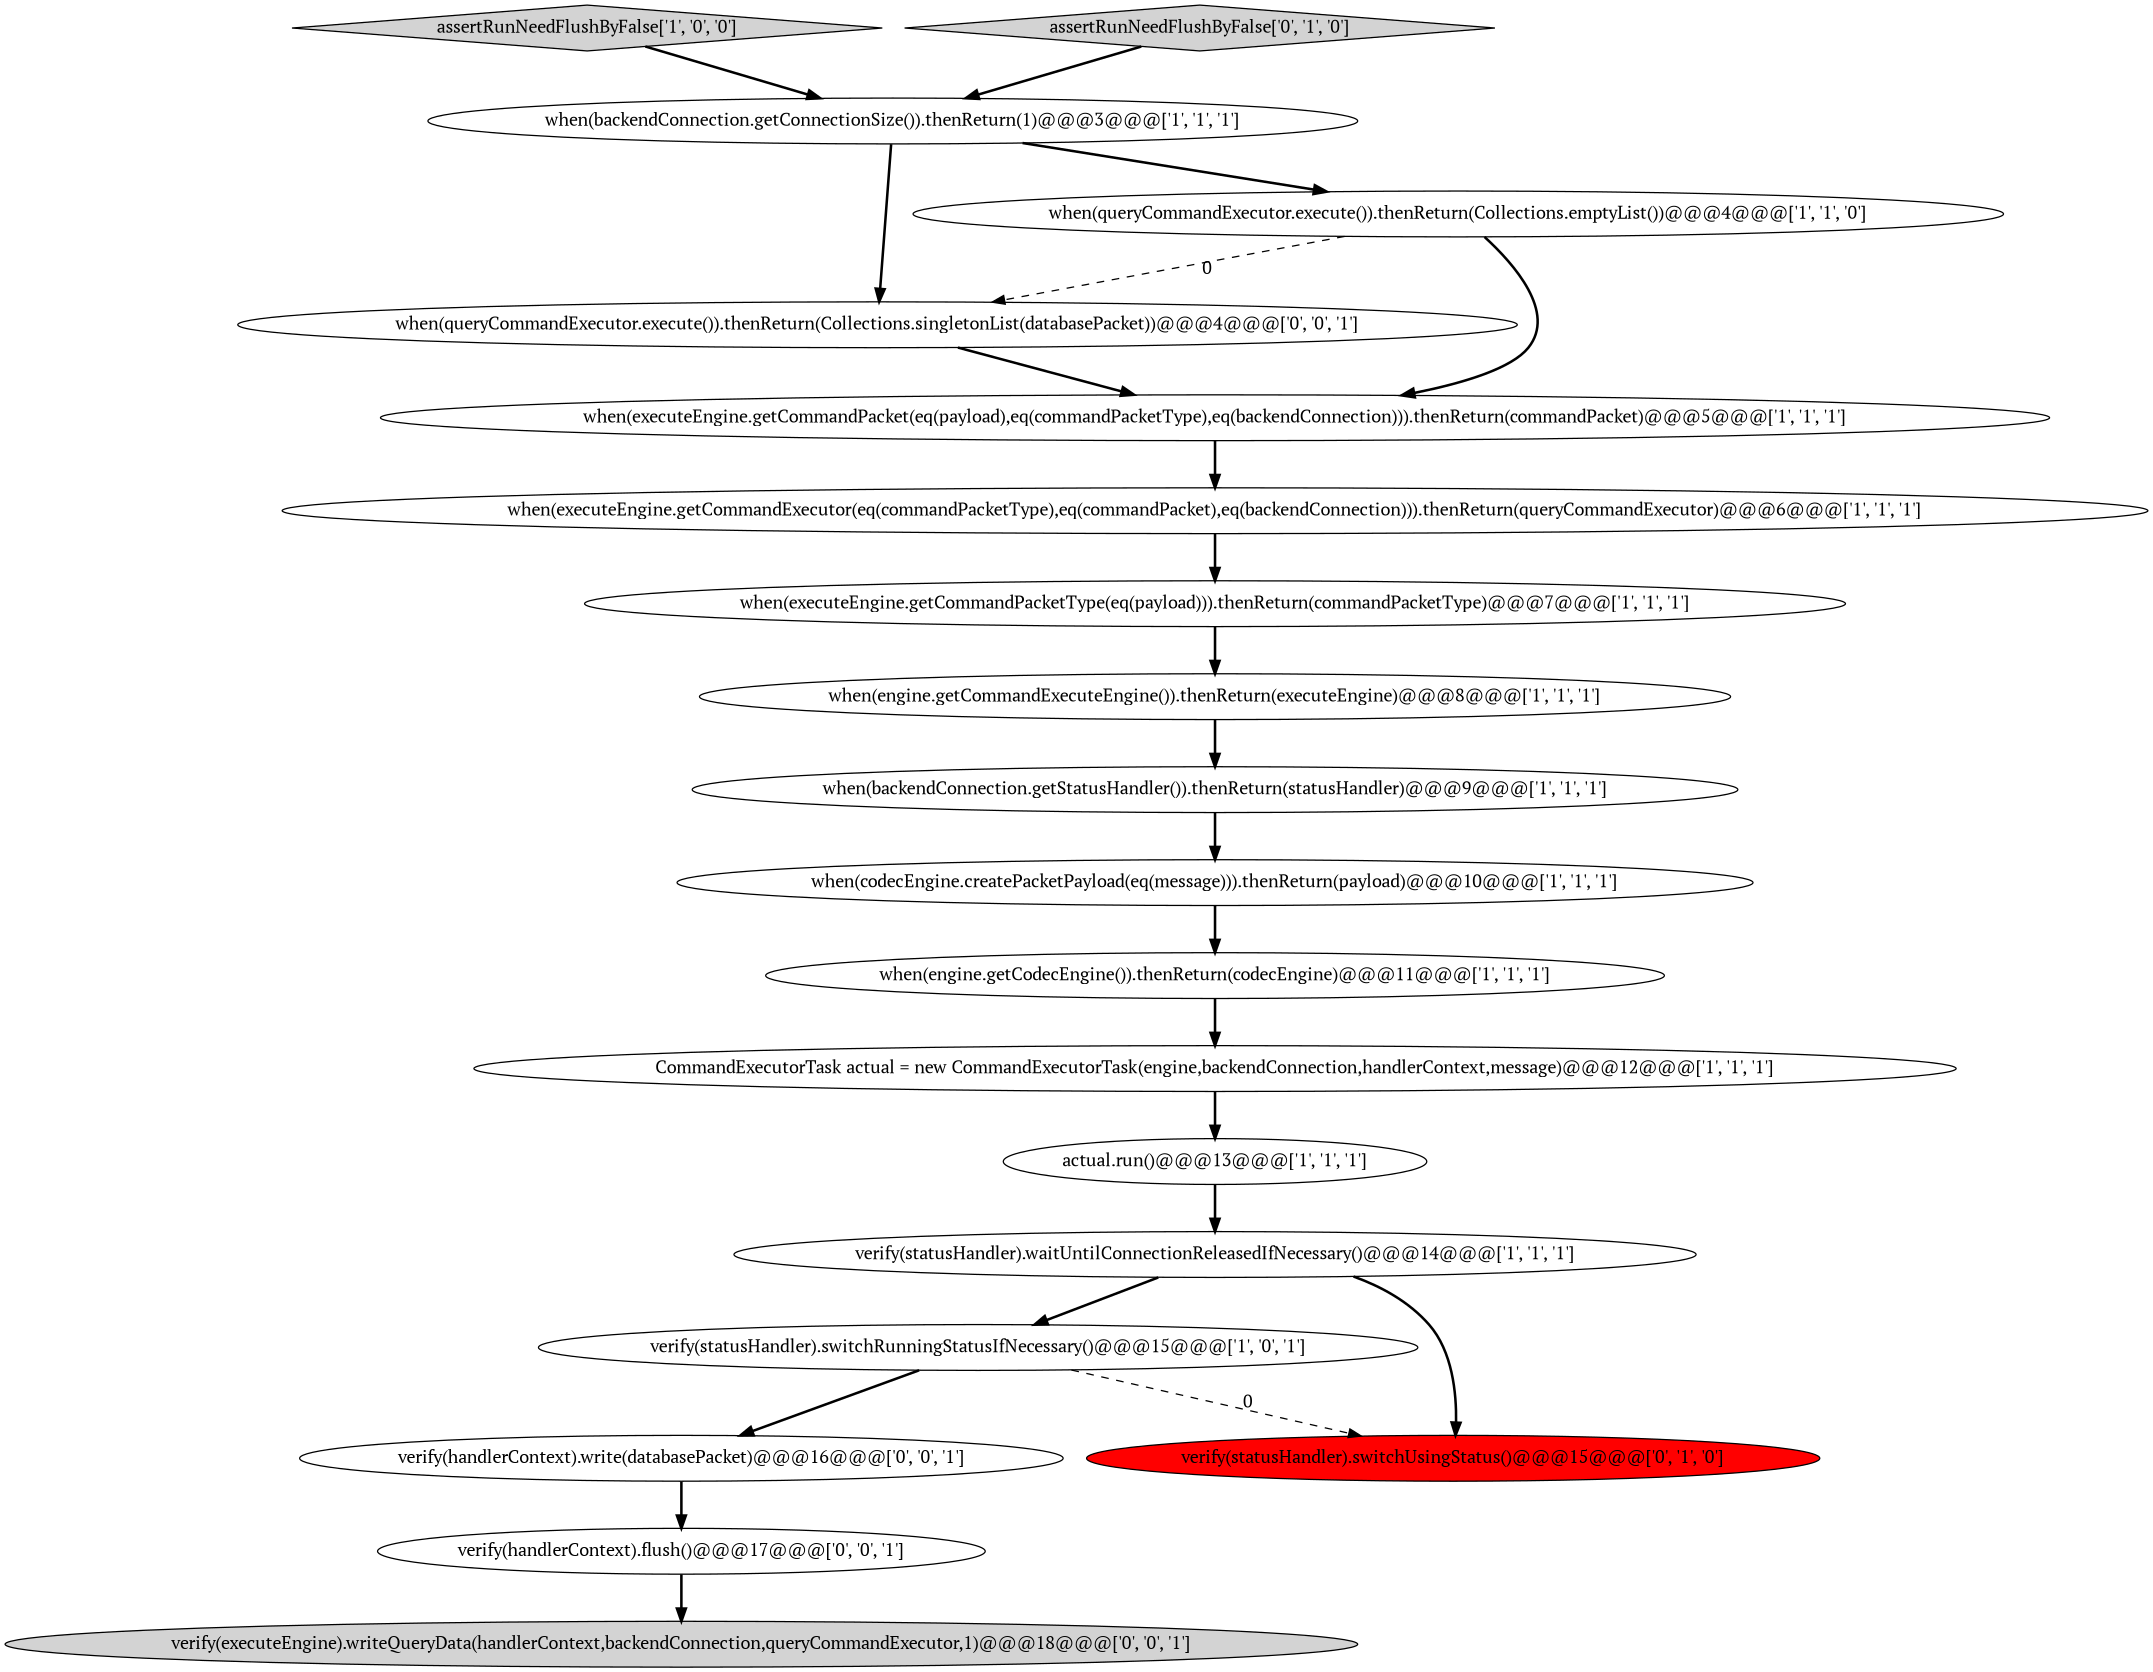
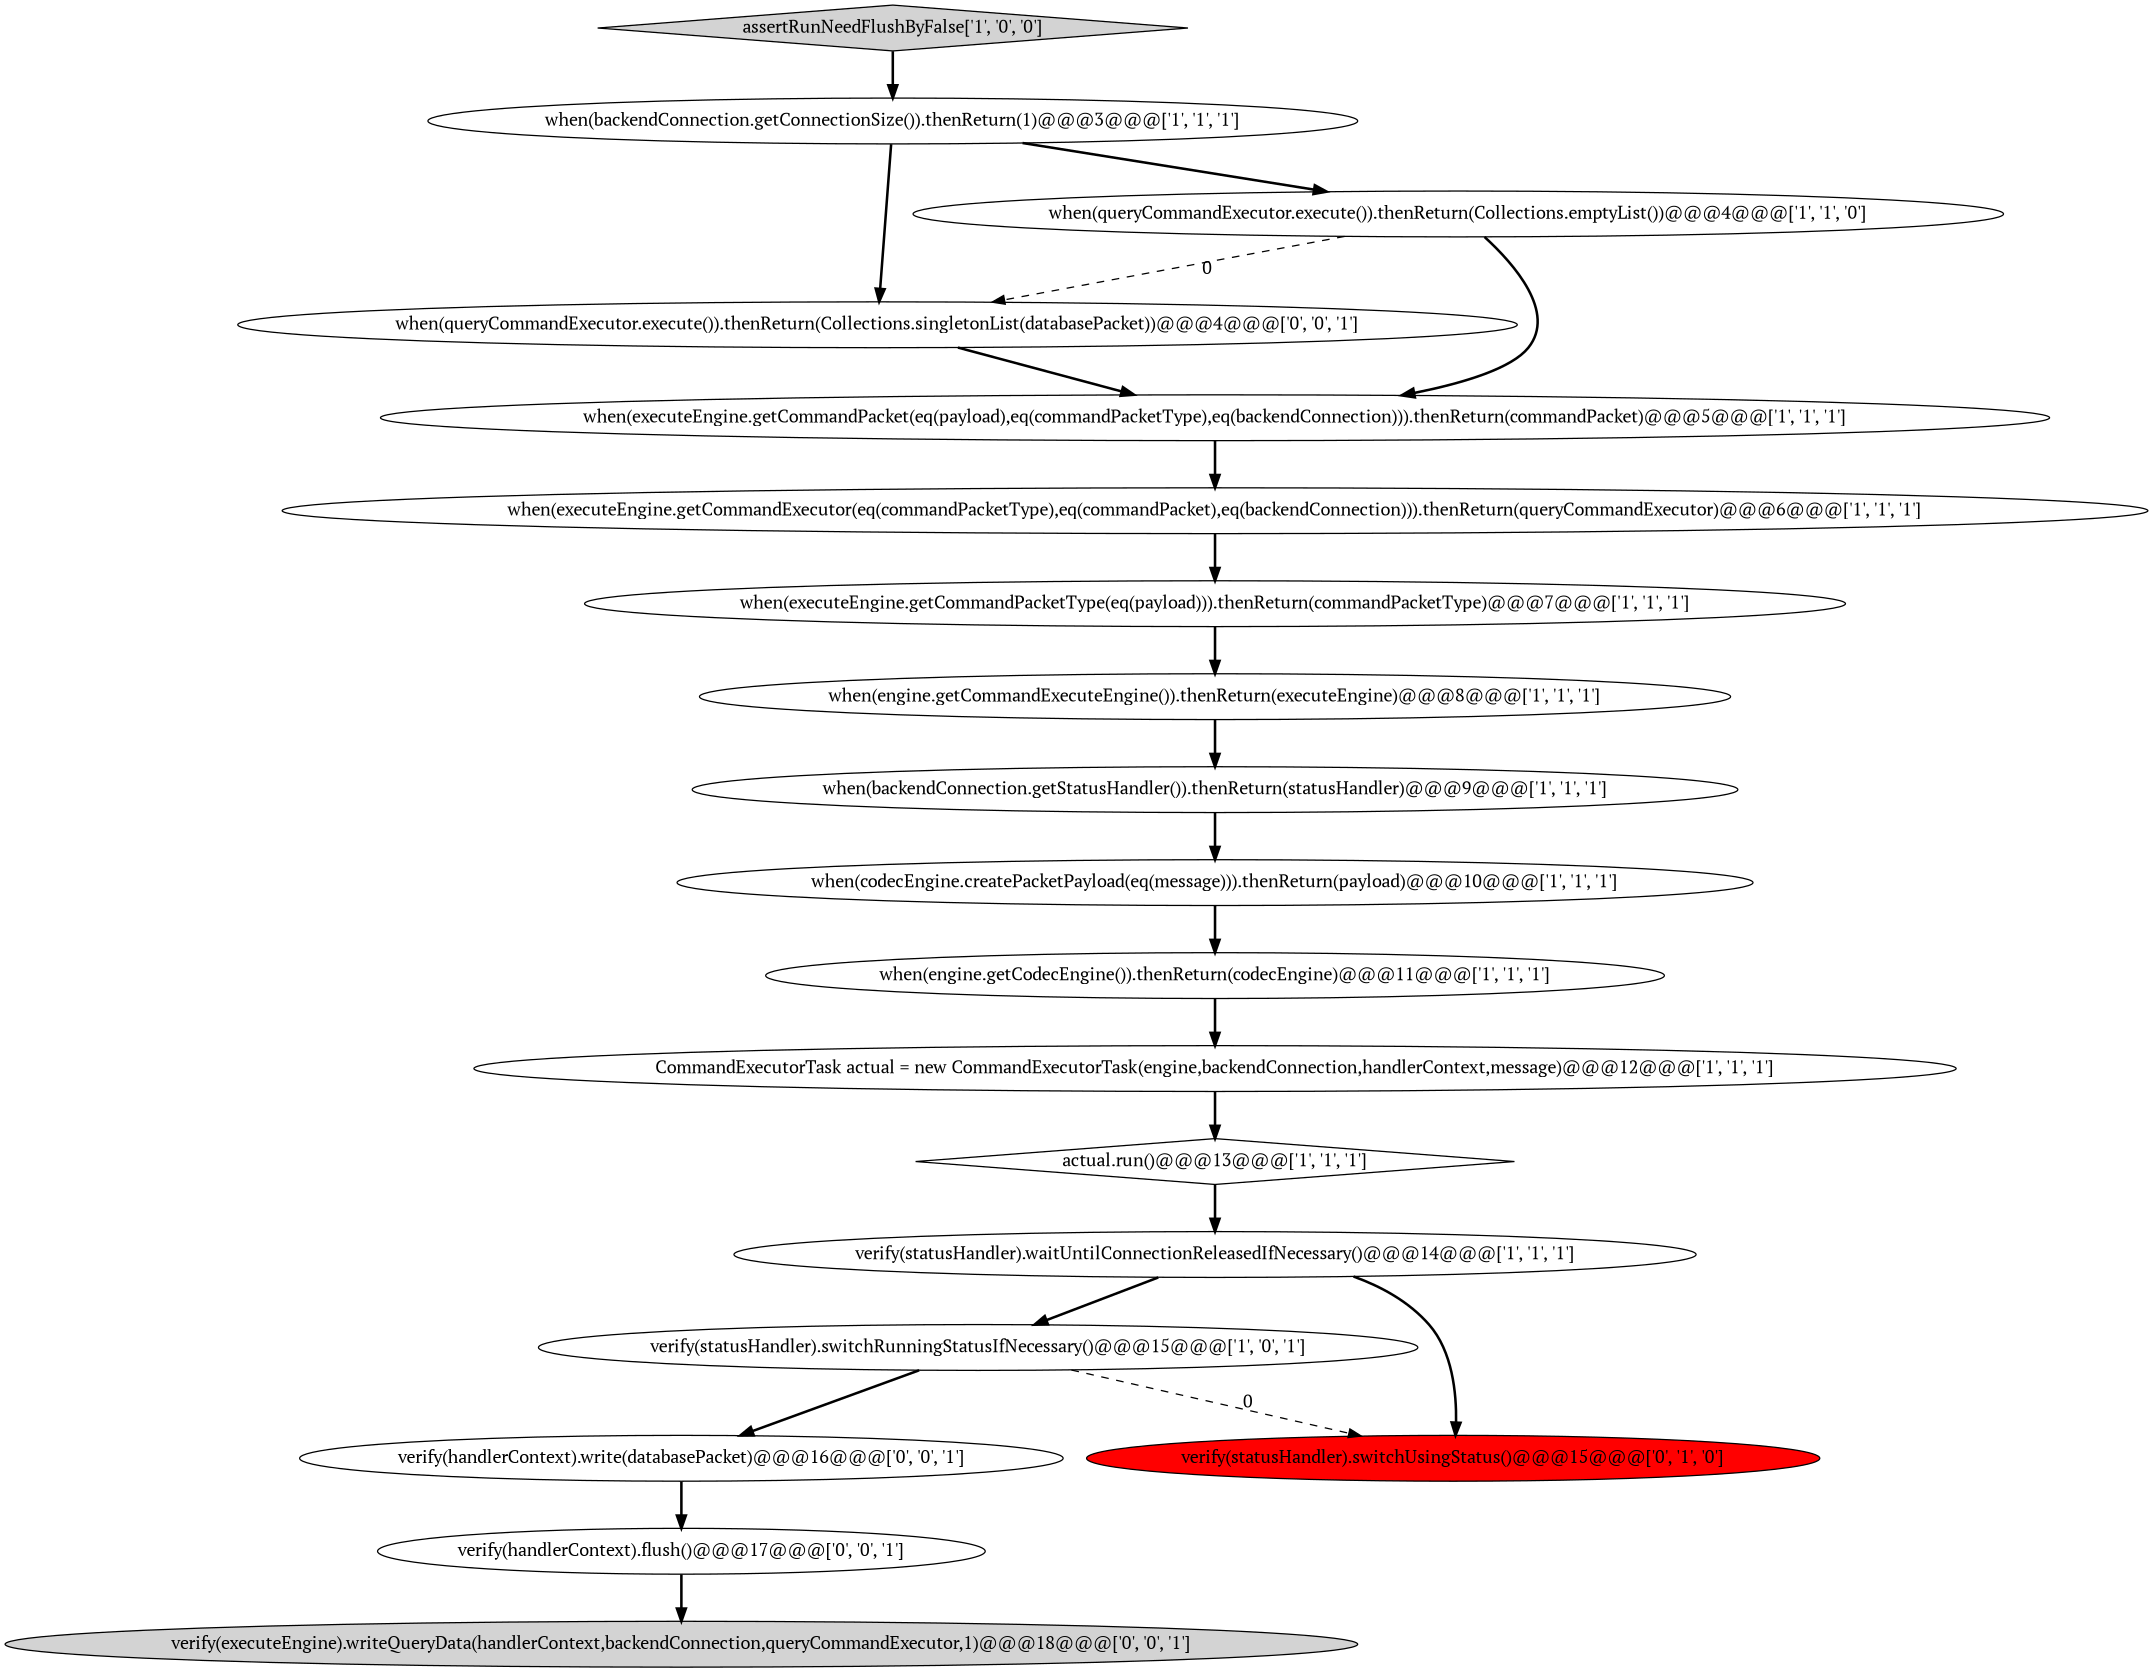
(1200, 28) -> none
(1215, 1162) -> (1215, 1162)
